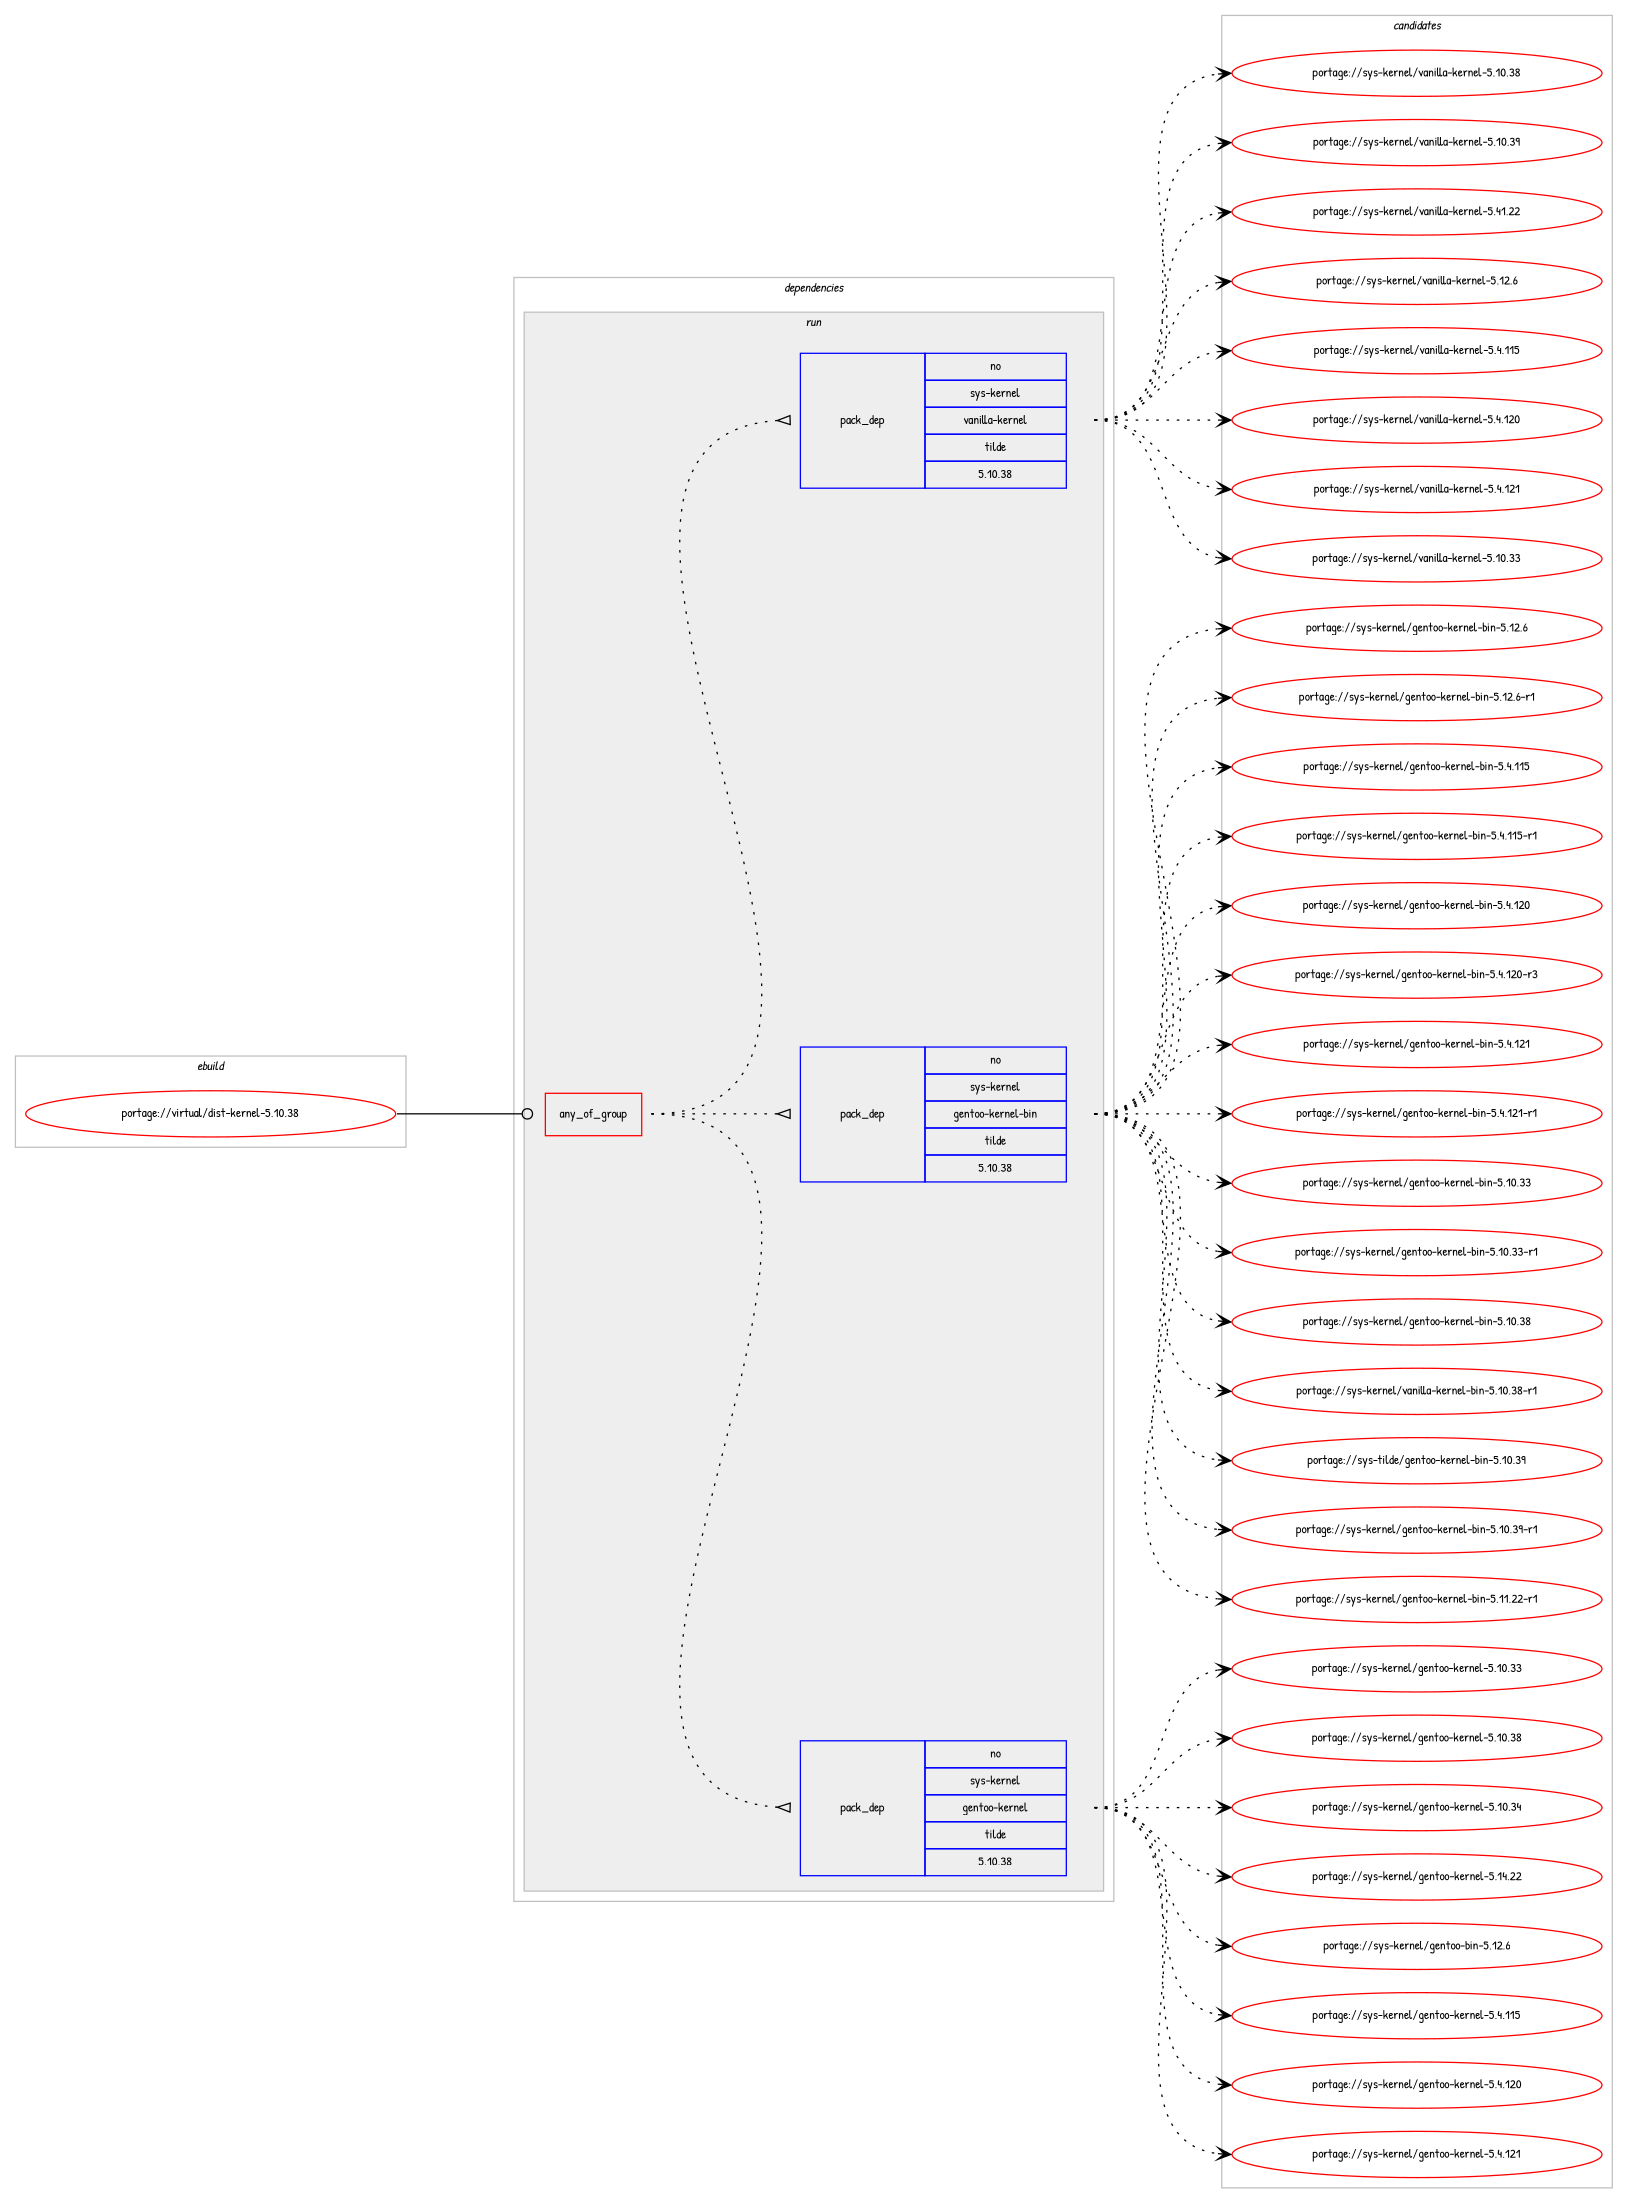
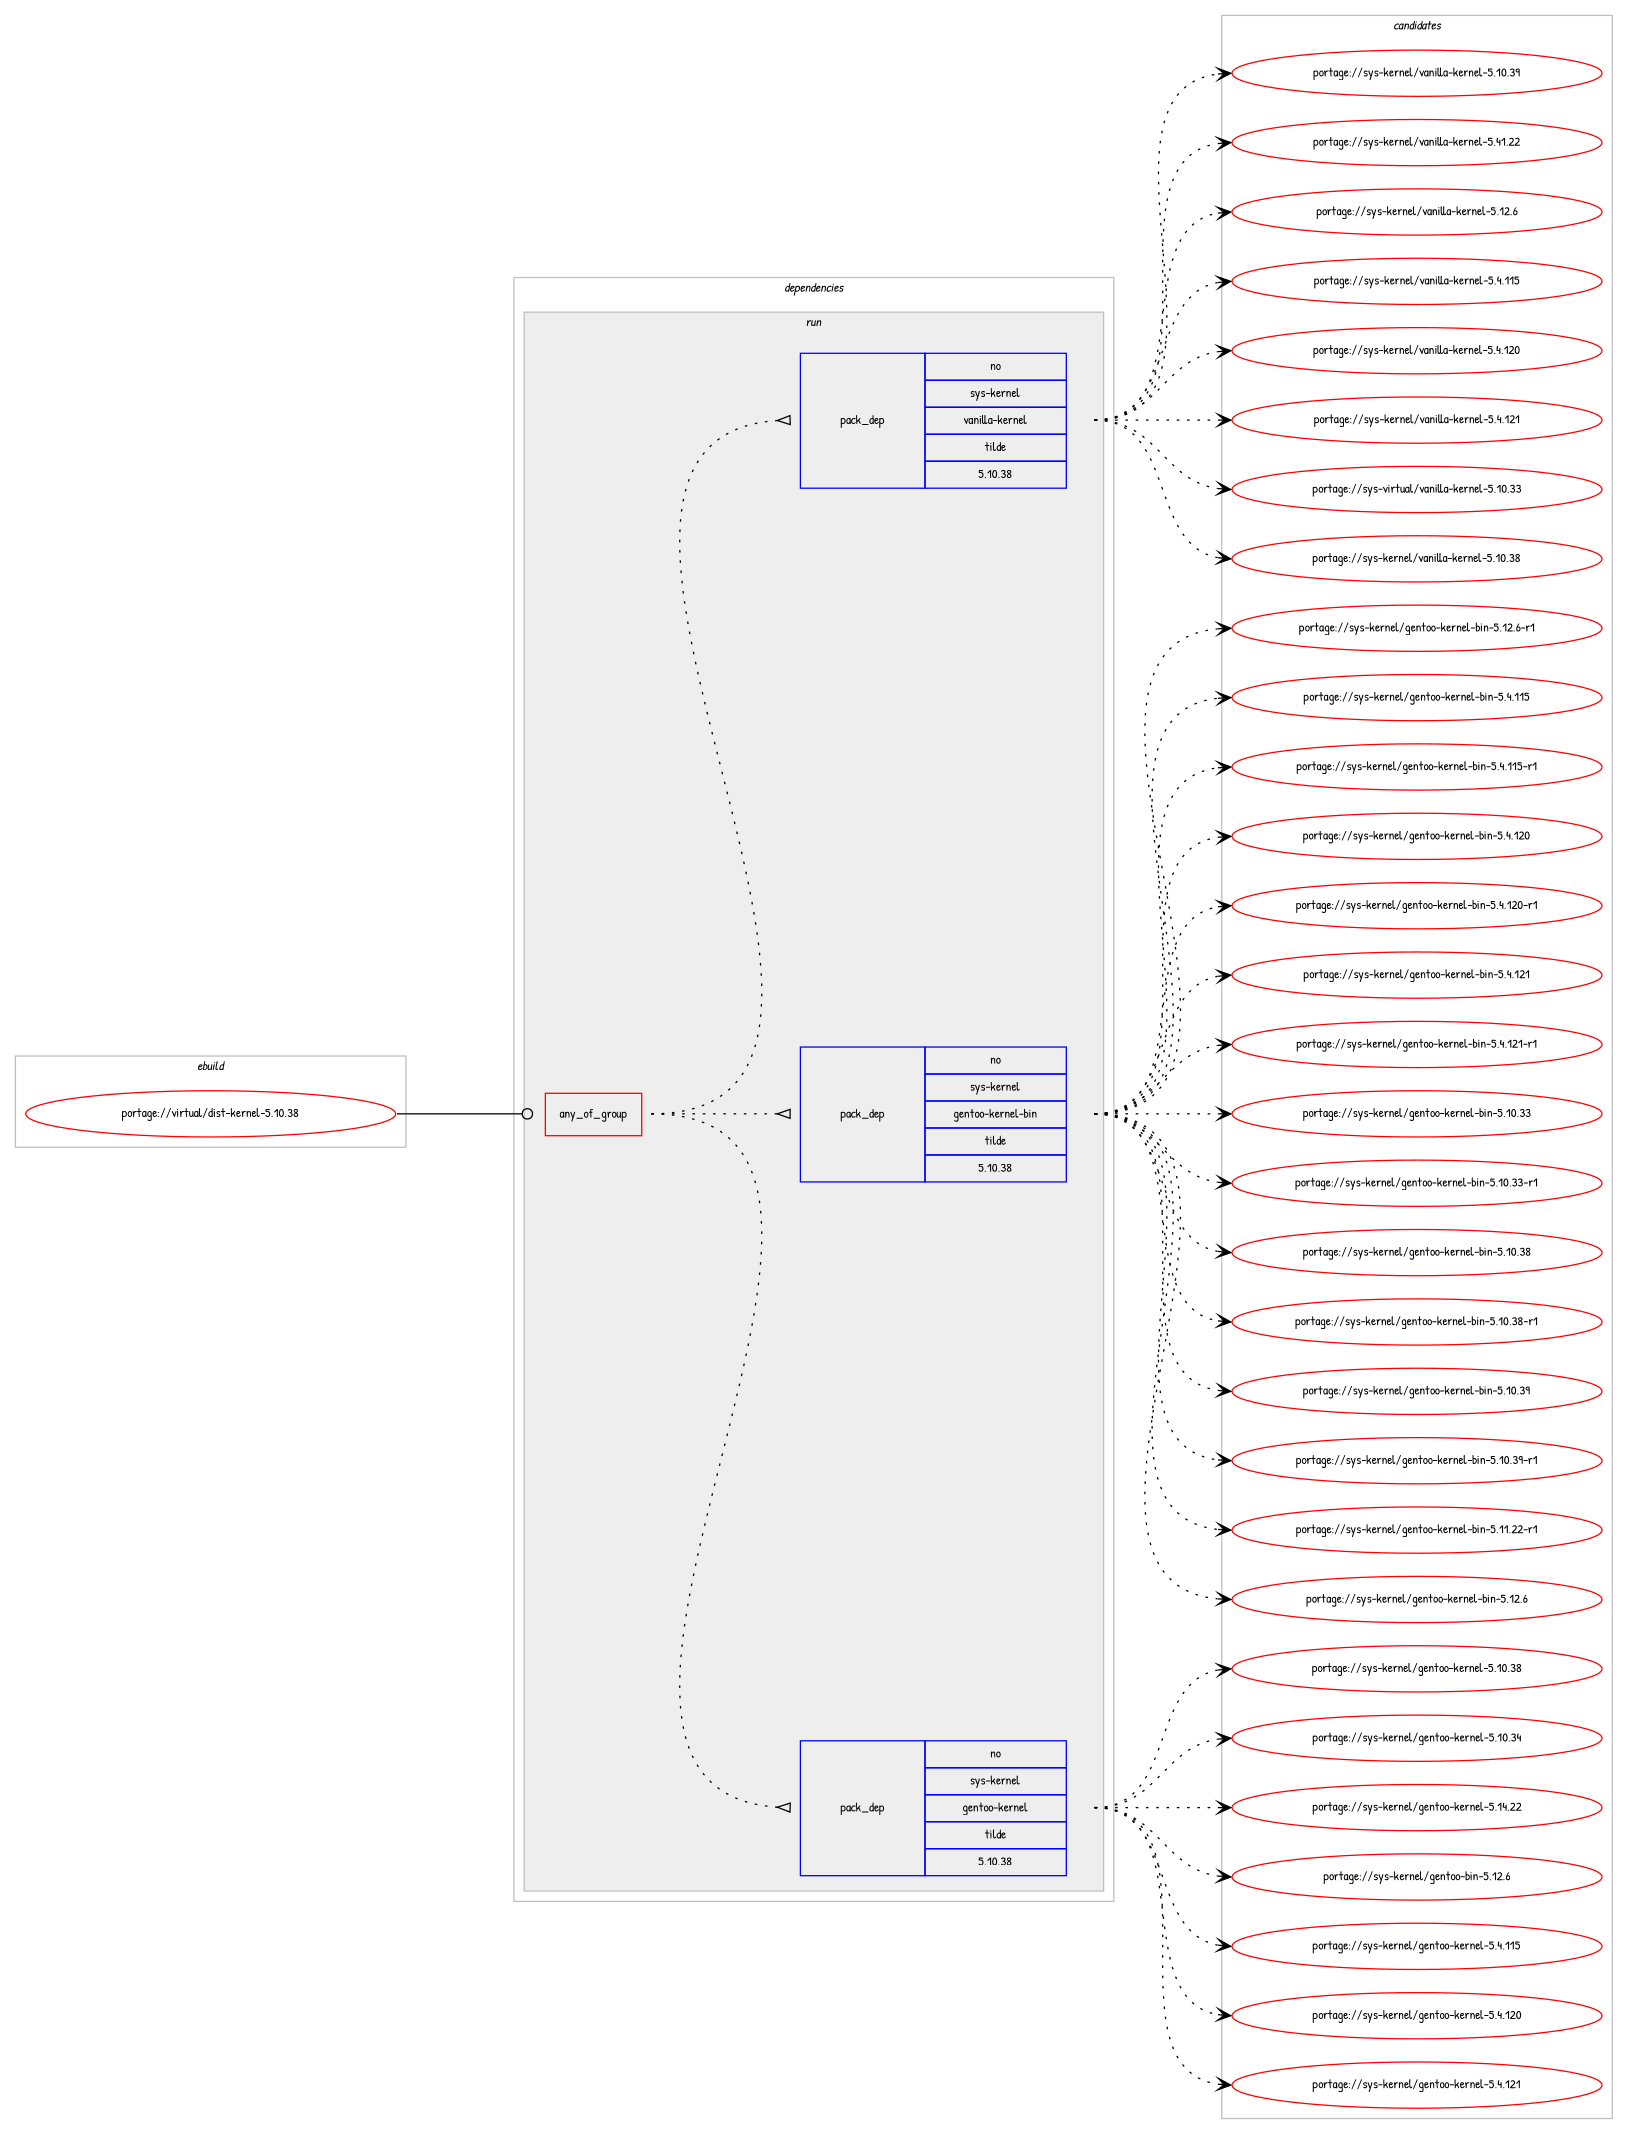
(1417, 559) -> (1417, 489)
(1417, 975) -> (1417, 906)
(1417, 1391) -> (1417, 1322)
(1417, 1461) -> (1417, 1391)
(1417, 1669) -> none
